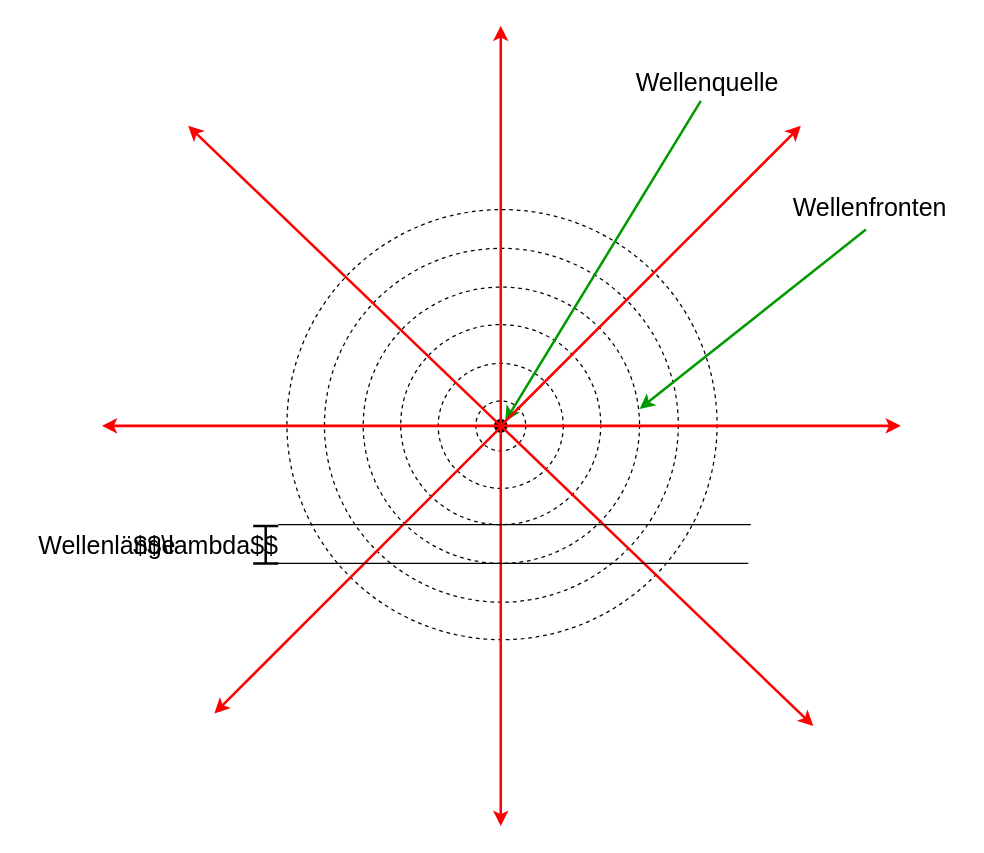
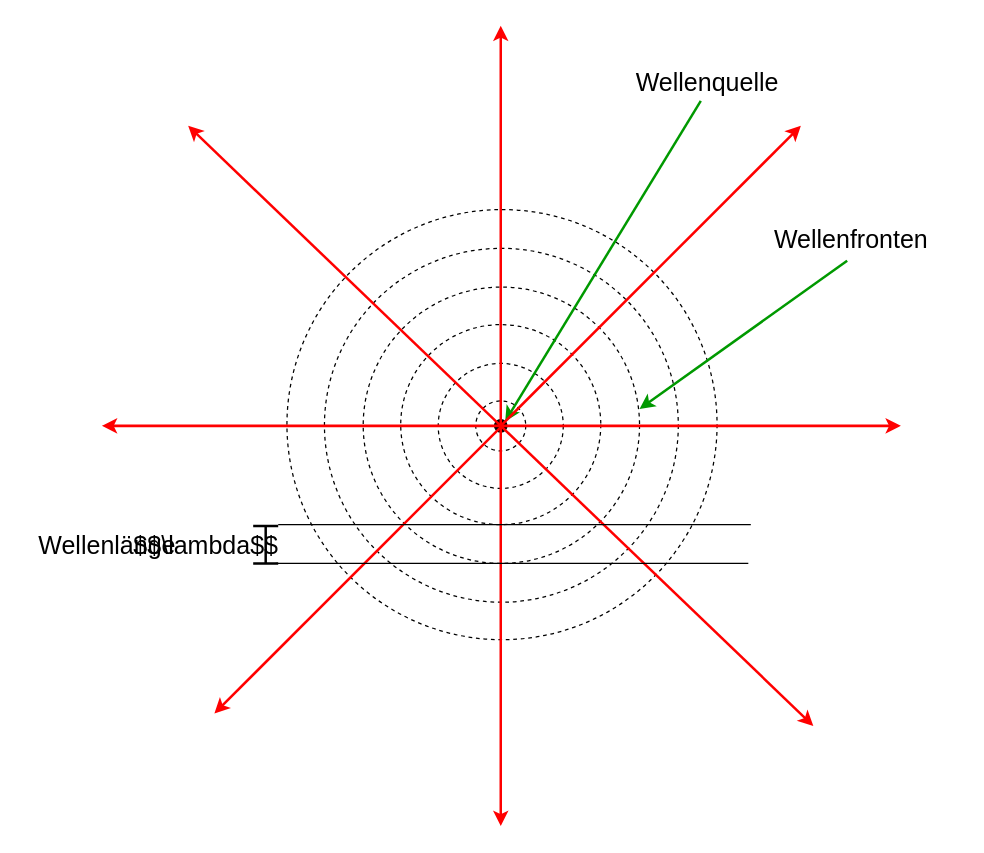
(869, 207) -> (851, 238)
